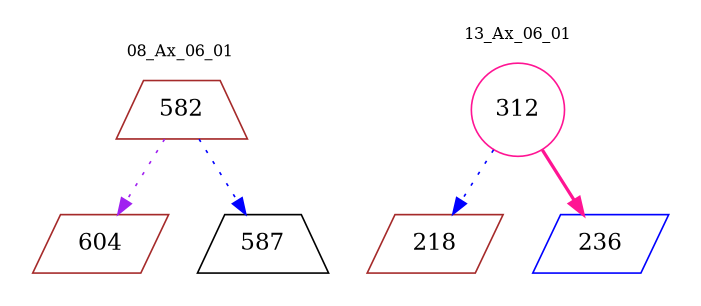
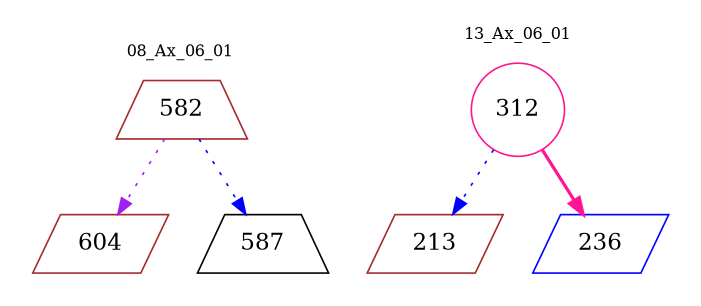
(435, 244) -> (435, 244)
